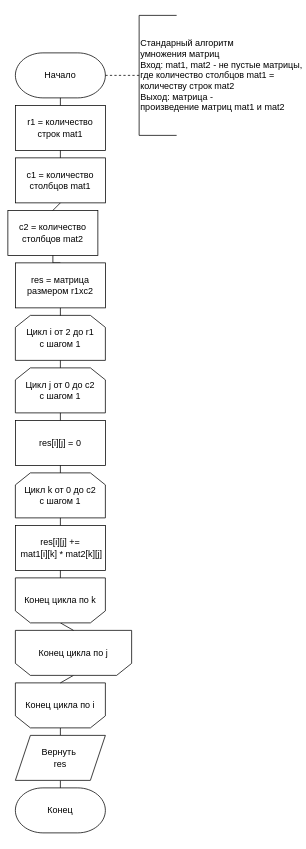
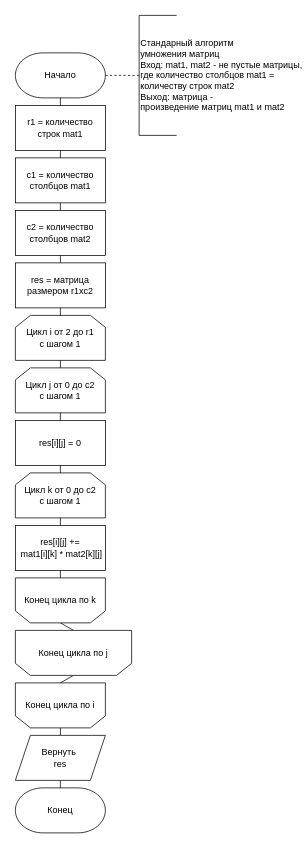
(53, 233) -> (60, 233)
